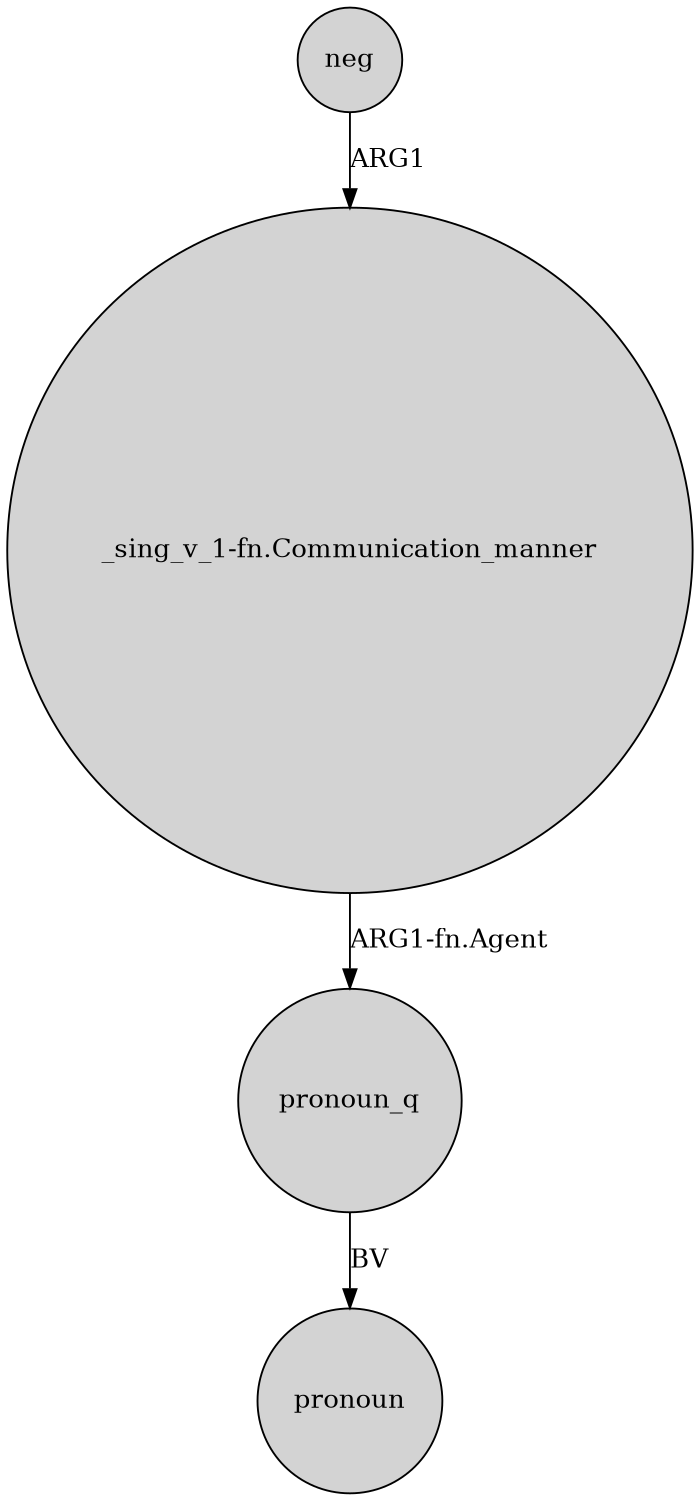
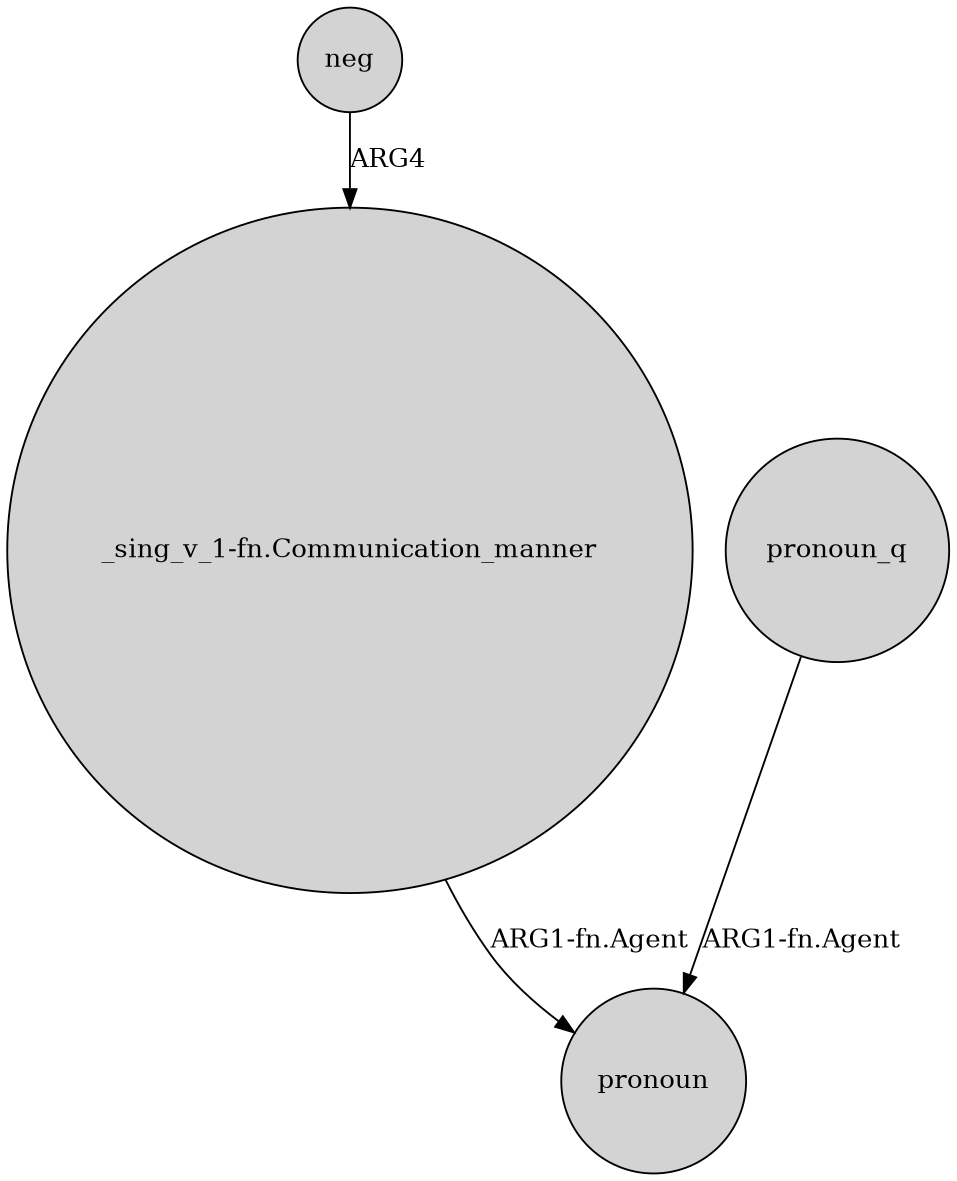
(388, 160) -> (388, 160)
(350, 931) -> (493, 958)
(370, 1260) -> (802, 941)
